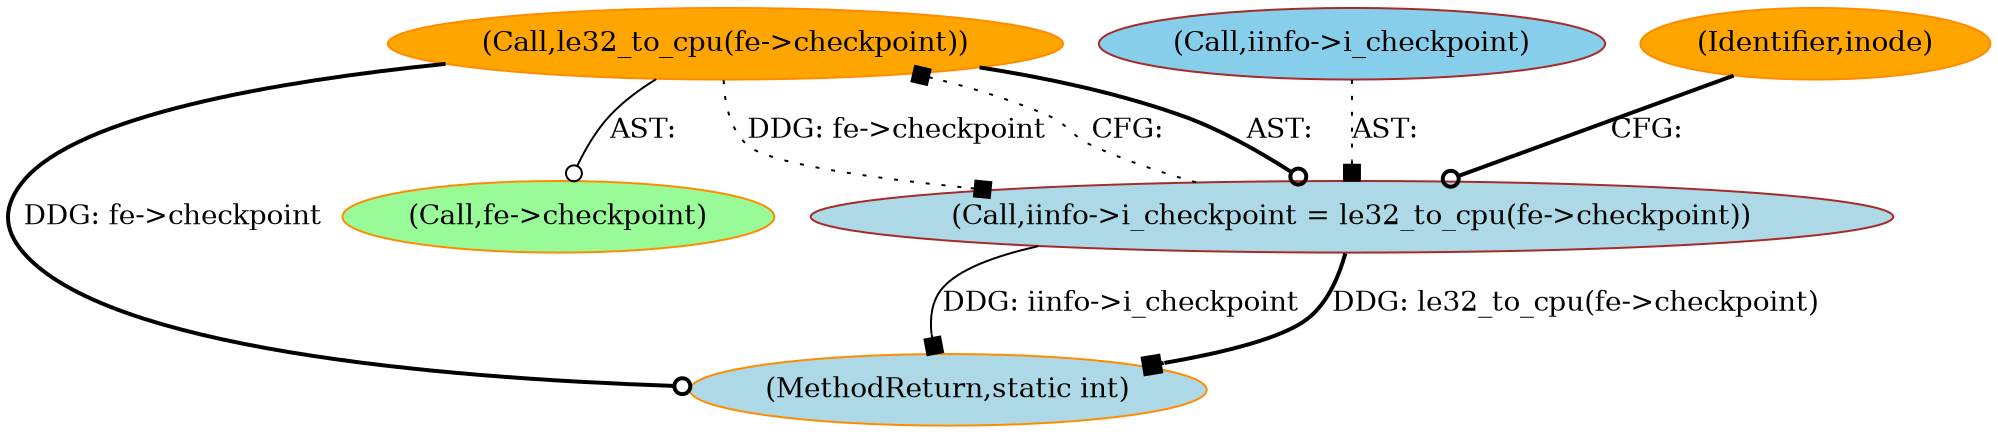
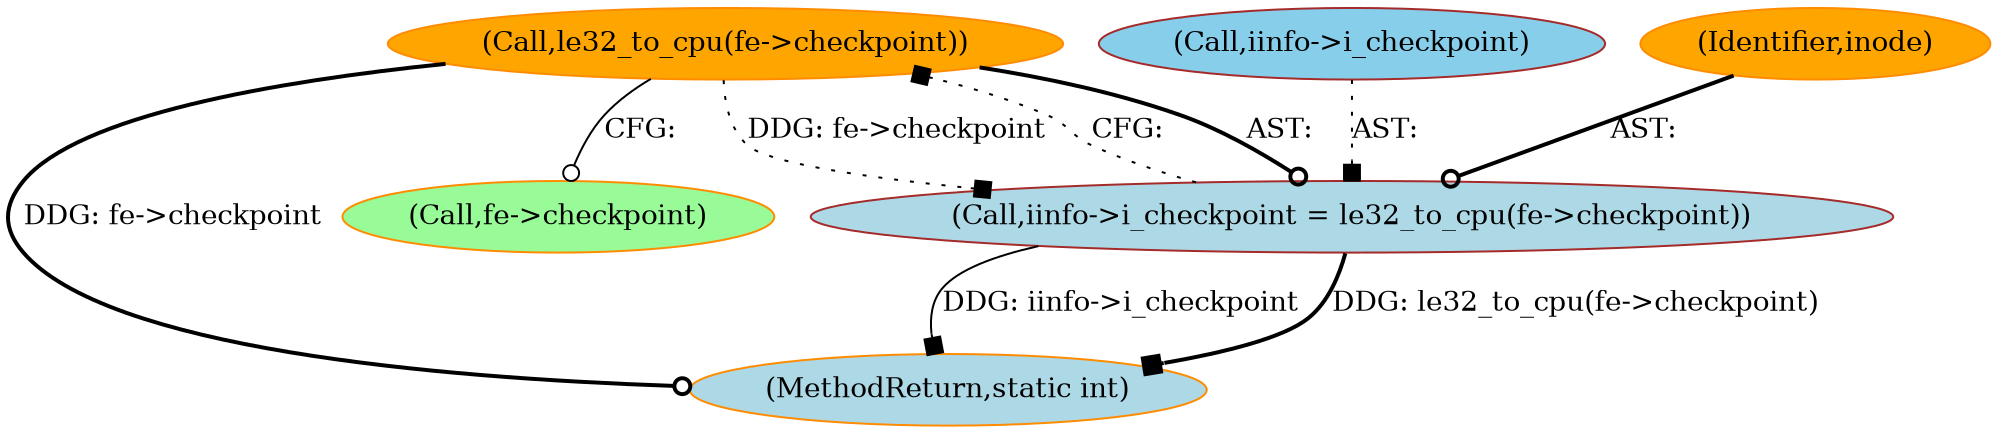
(648, 130) -> (645, 130)
(1651, 130) -> (1648, 130)
